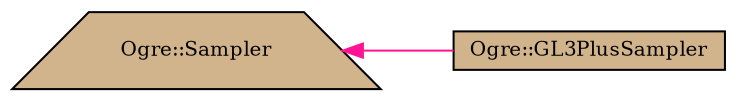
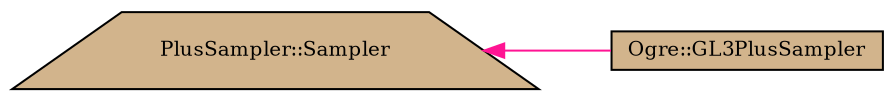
(196, 51) -> (275, 51)
